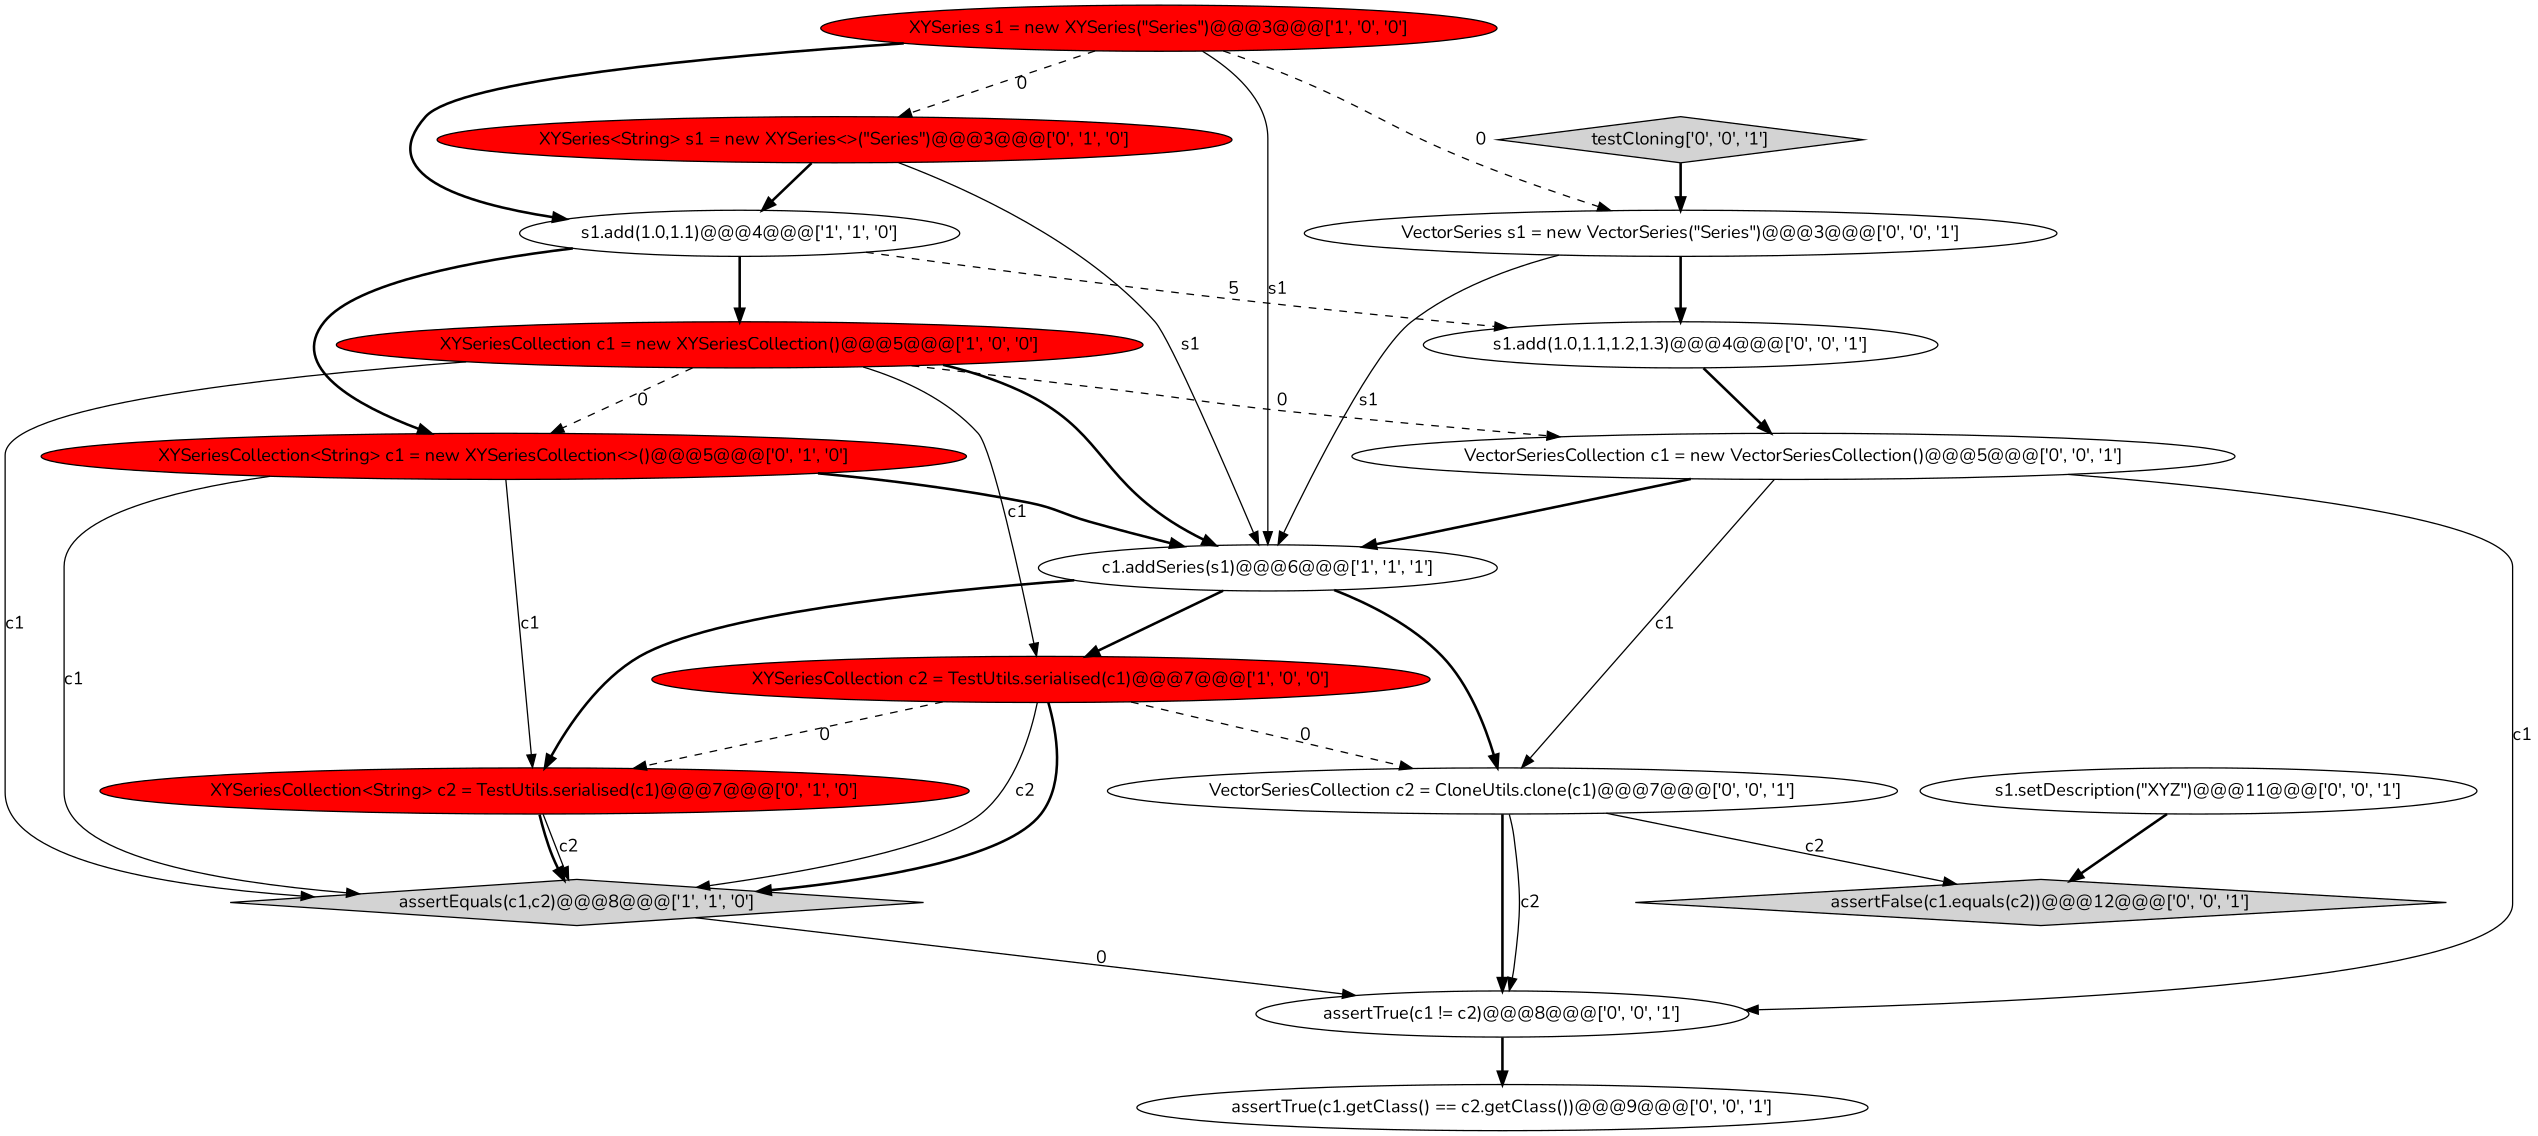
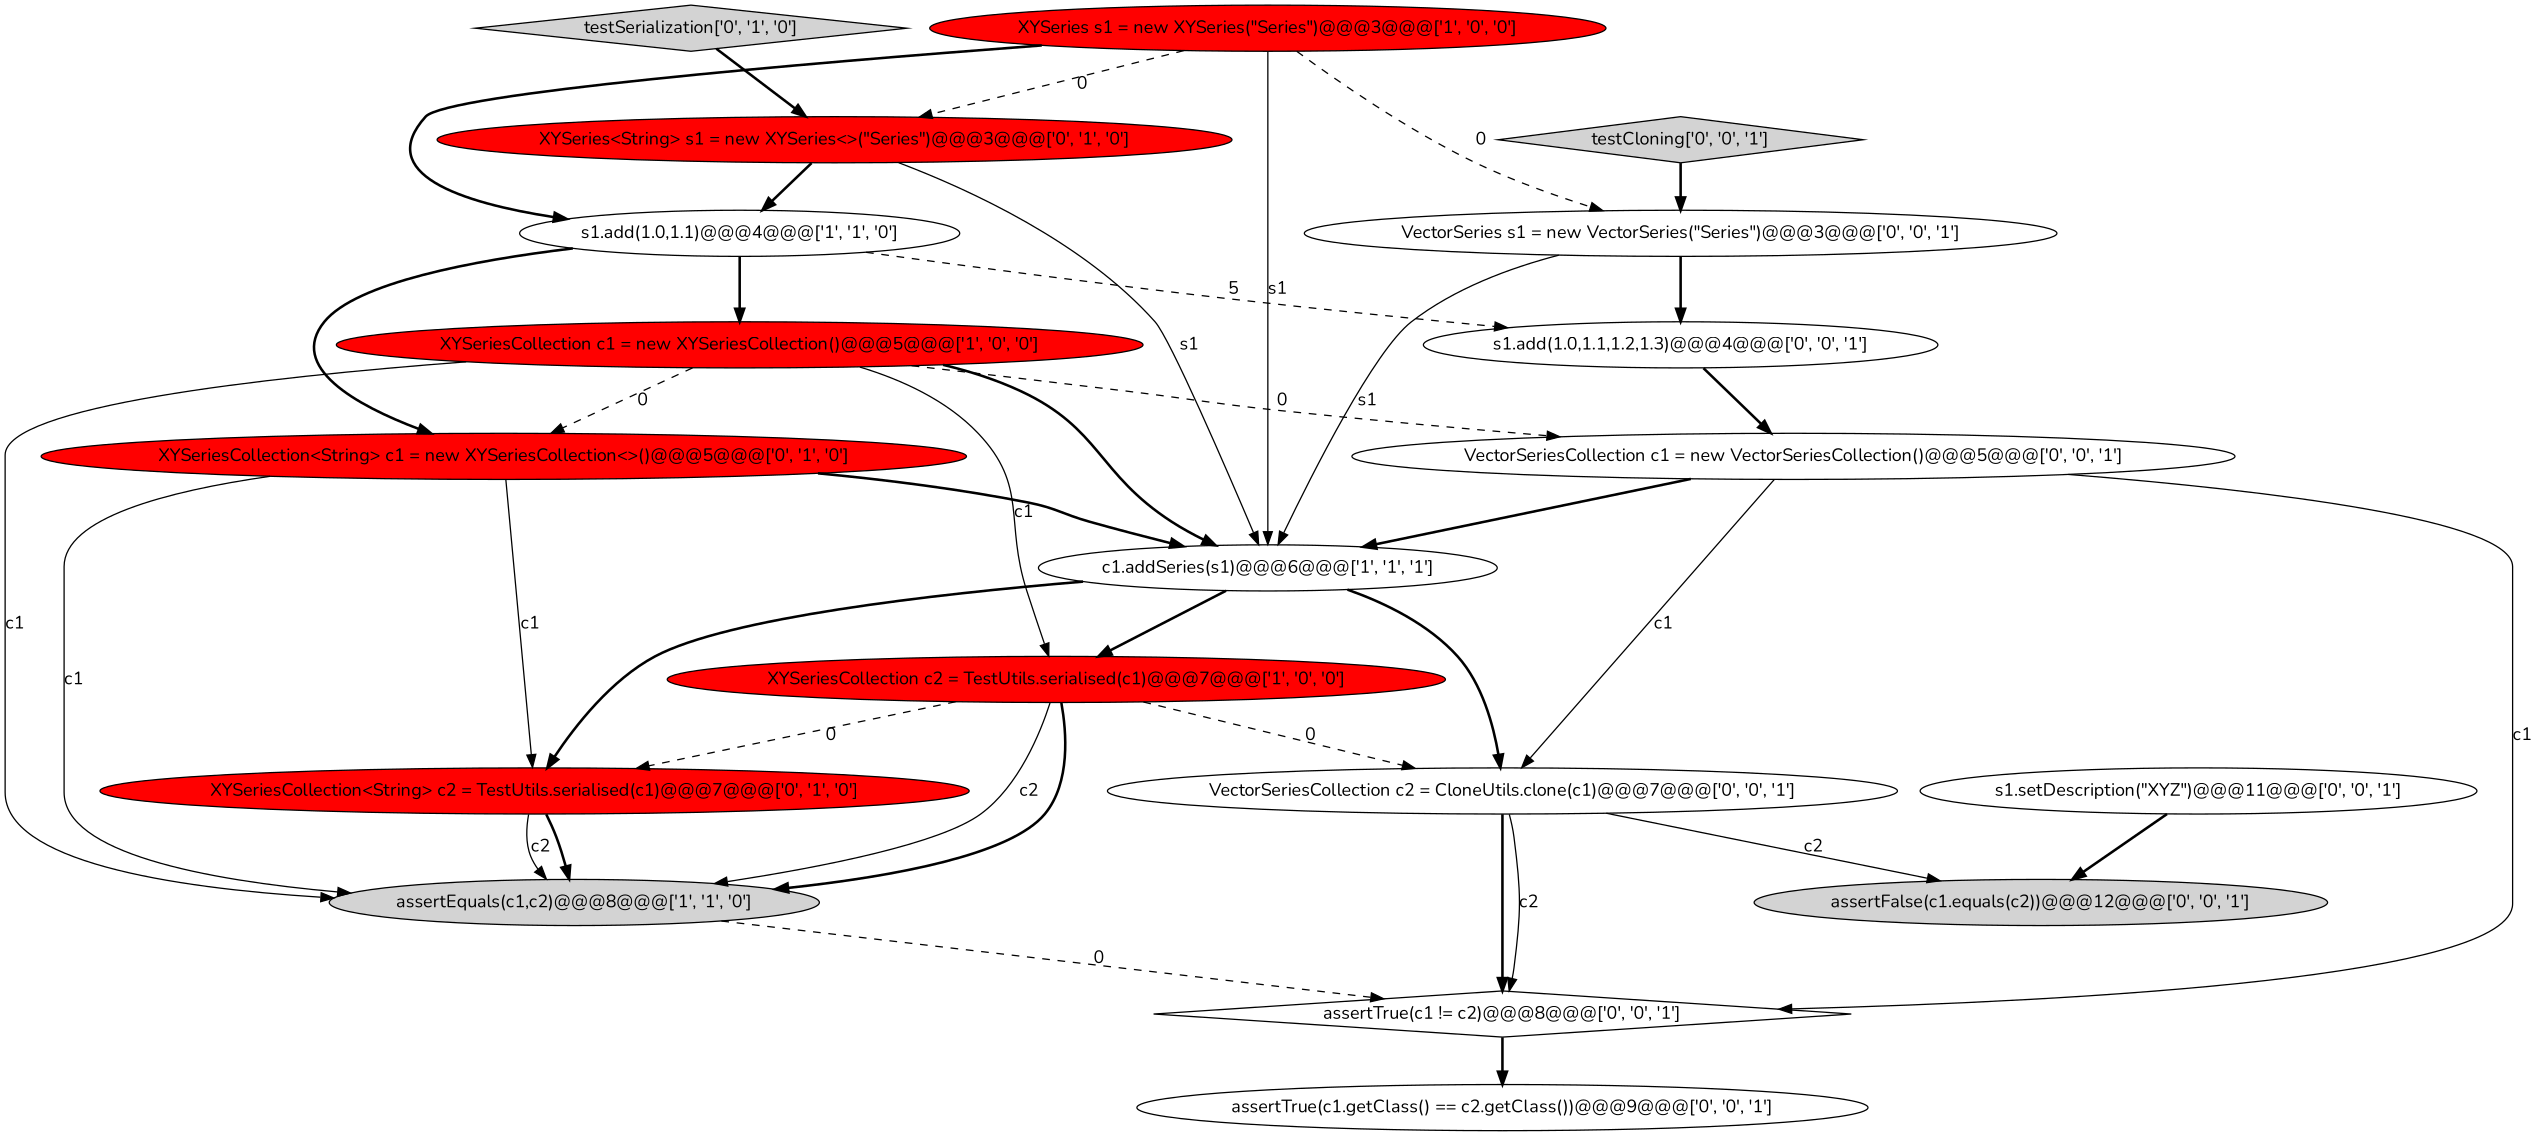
none -> (691, 28)
(577, 902) -> (574, 902)
(2041, 902) -> (2041, 902)
(1019, 956) -> (1046, 959)
(1502, 1014) -> (1502, 1014)
